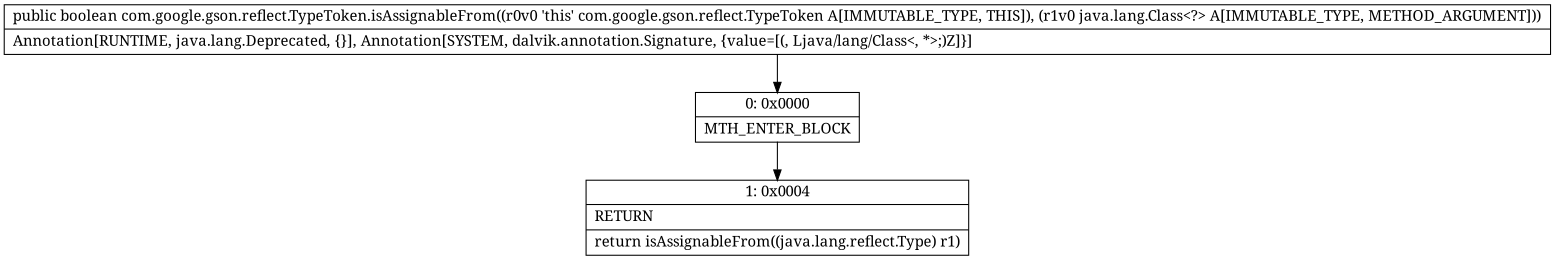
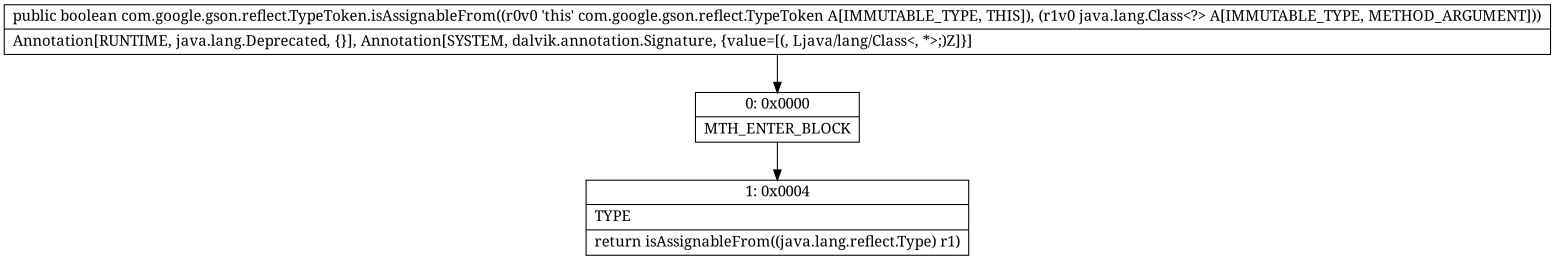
(624, 217) -> (613, 217)
